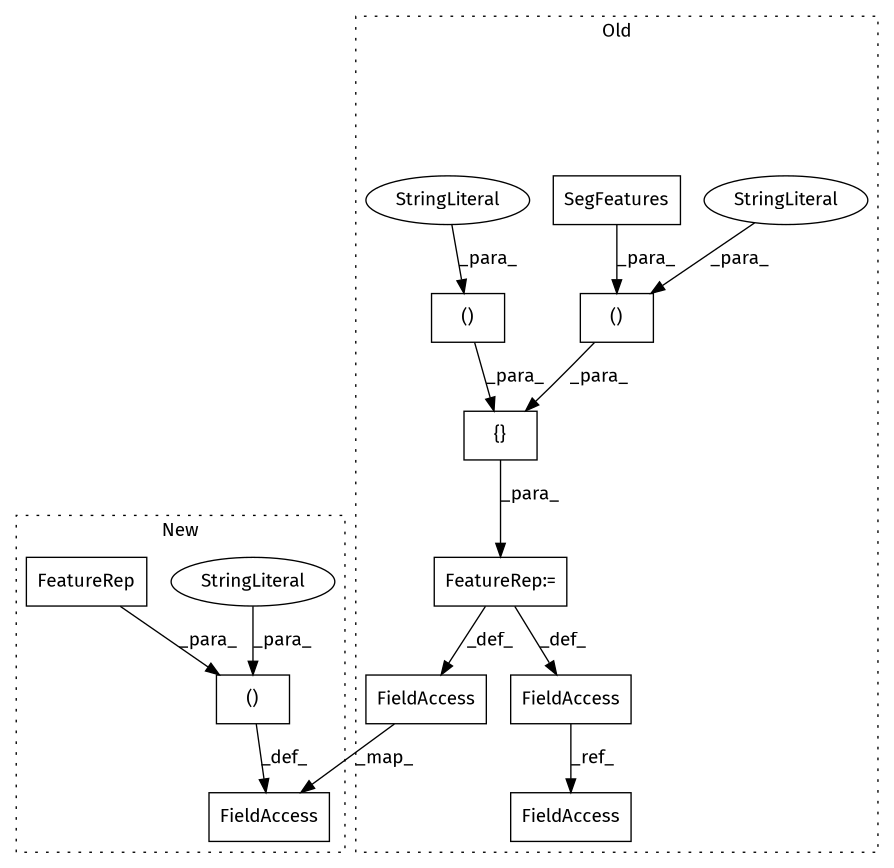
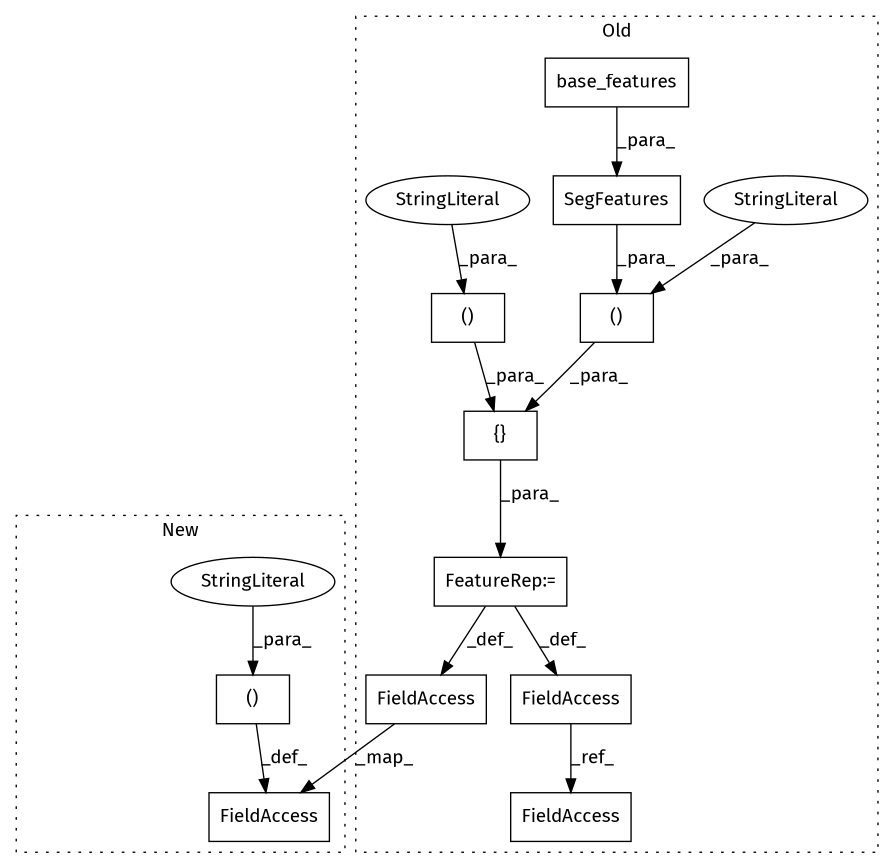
none -> (617, 83)
(87, 582) -> none
